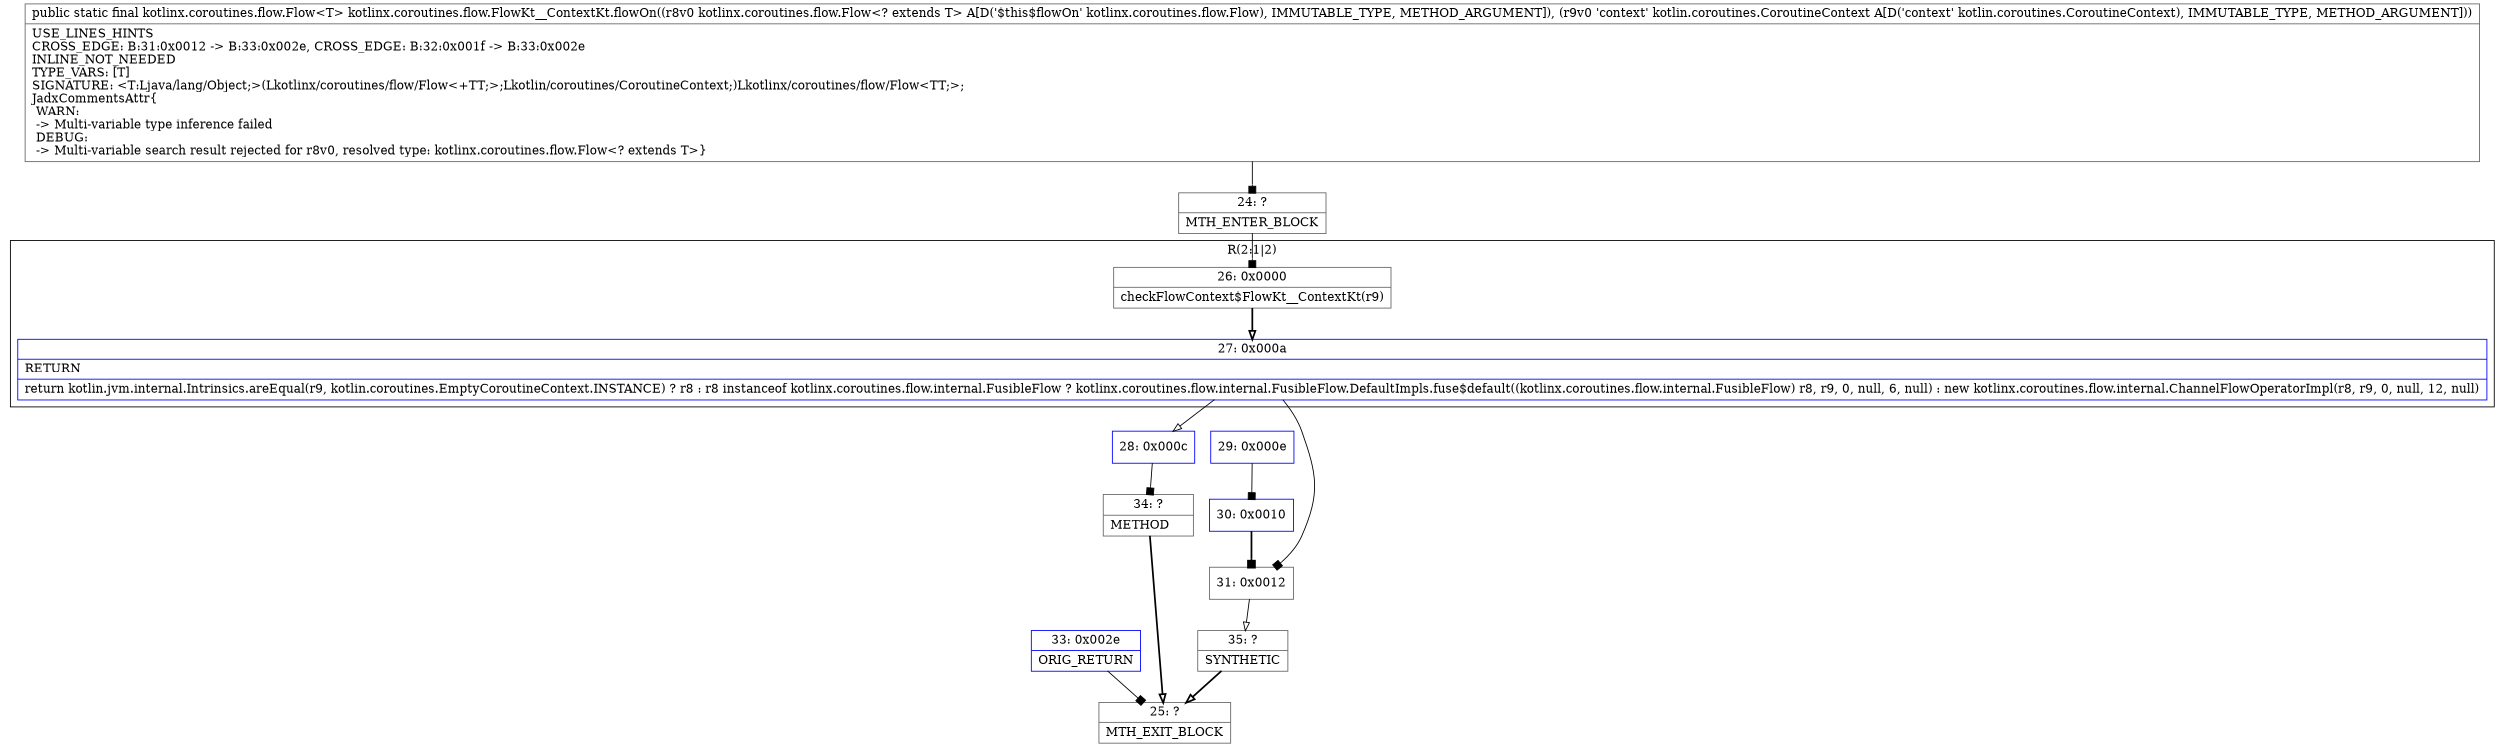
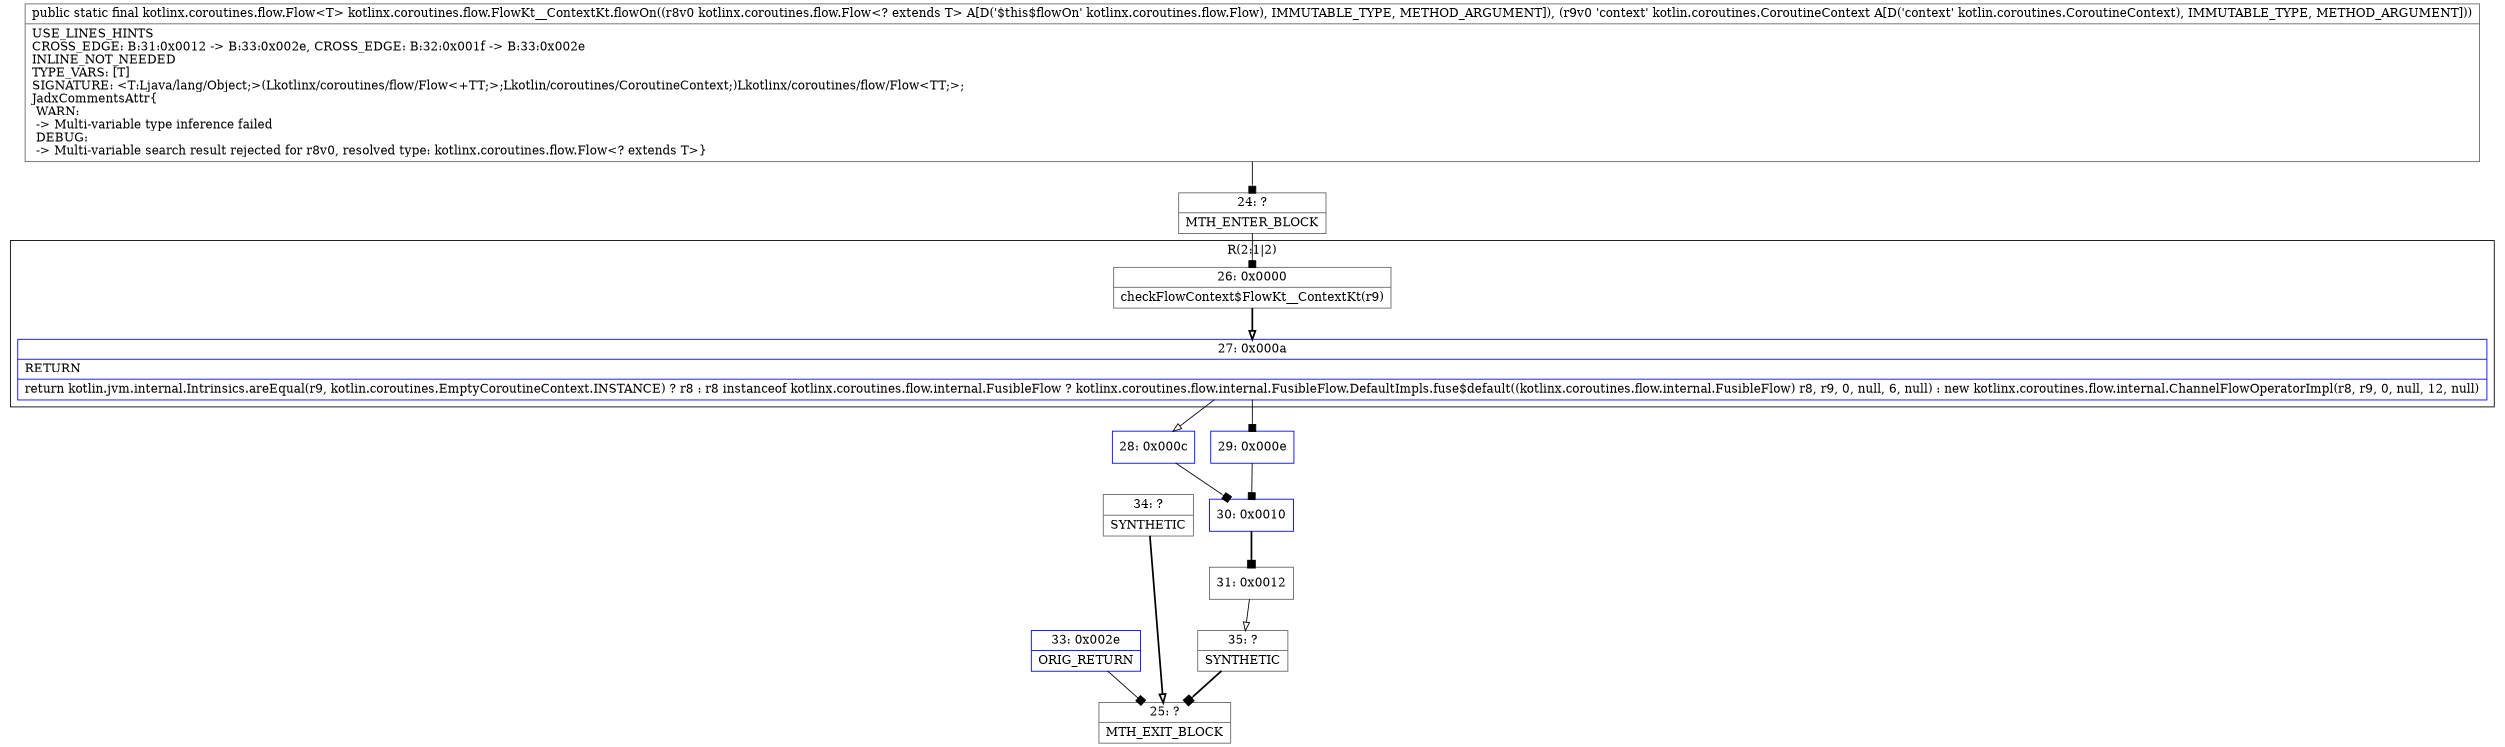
(1151, 475) -> (1199, 479)
(1314, 482) -> (1252, 412)
(1140, 525) -> (1148, 525)
(1207, 684) -> (1207, 684)
